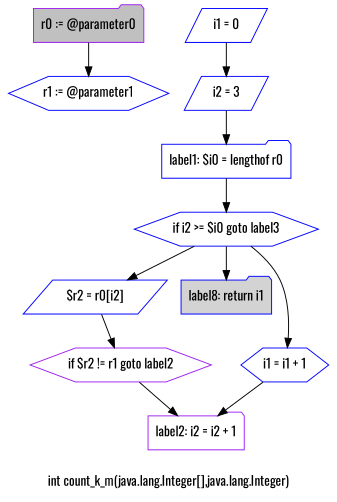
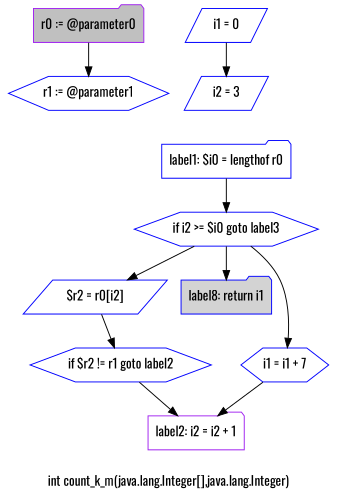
(226, 123) -> none
(121, 365) -> (121, 365)
(285, 365) -> (285, 365)
